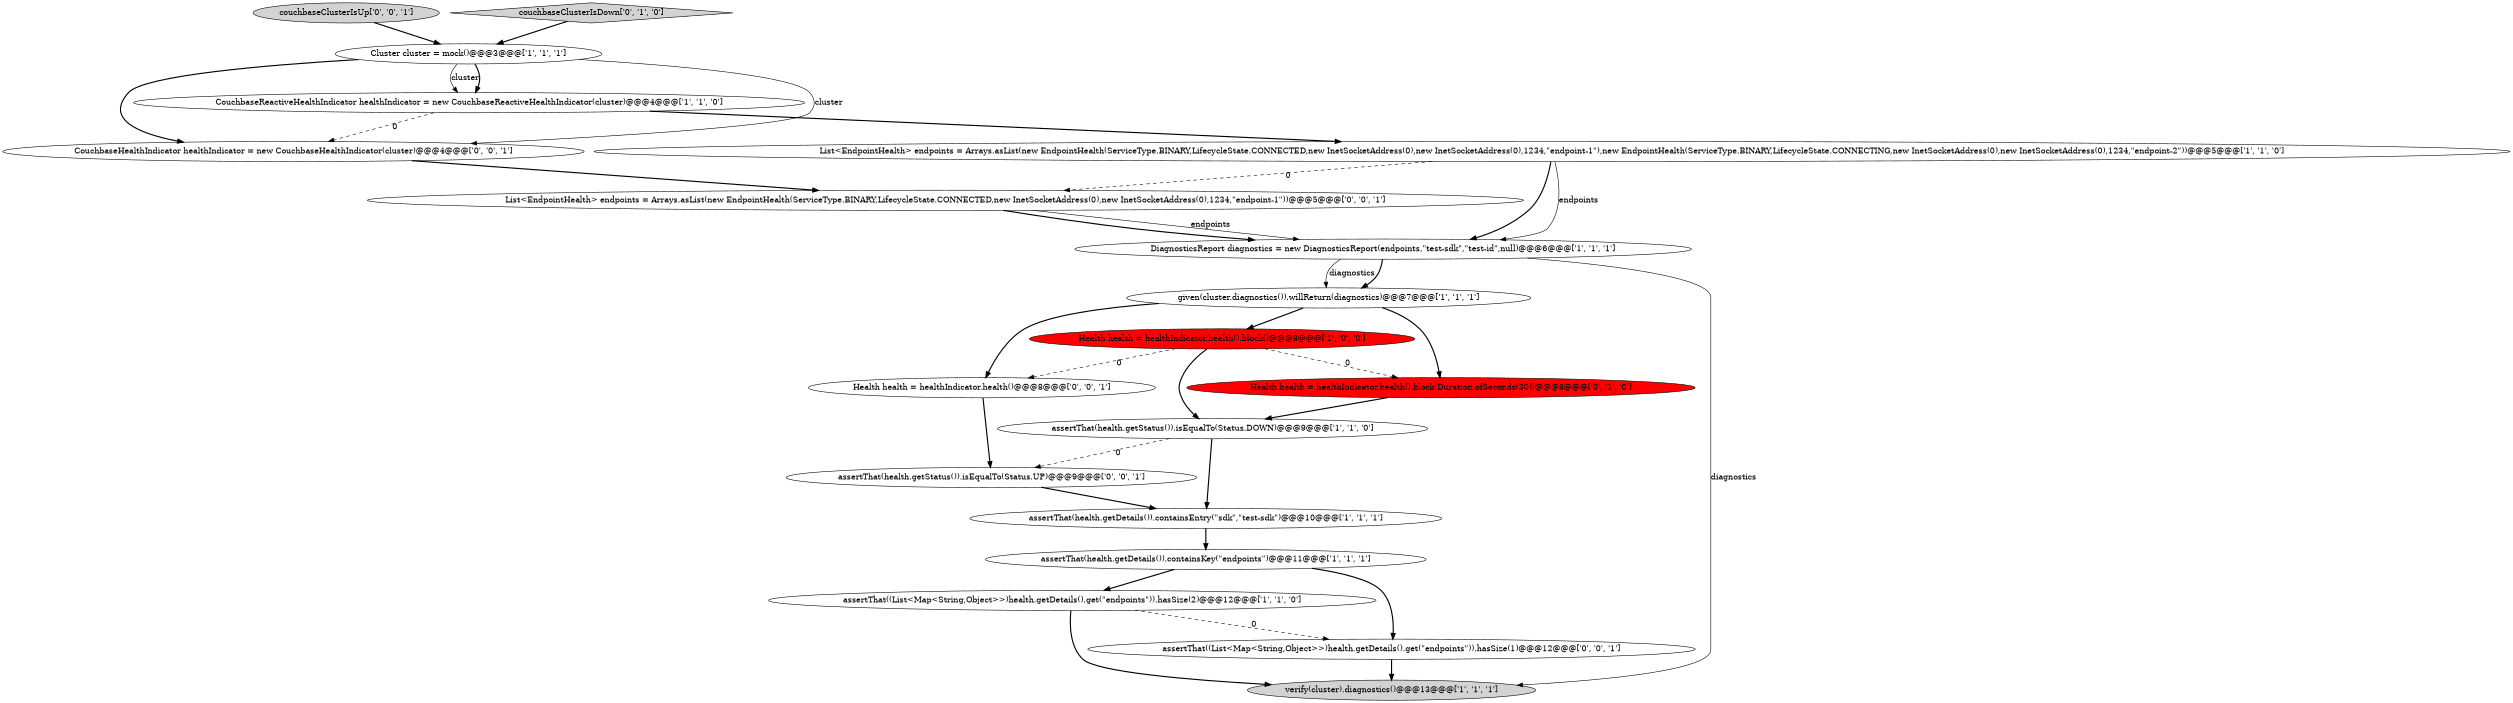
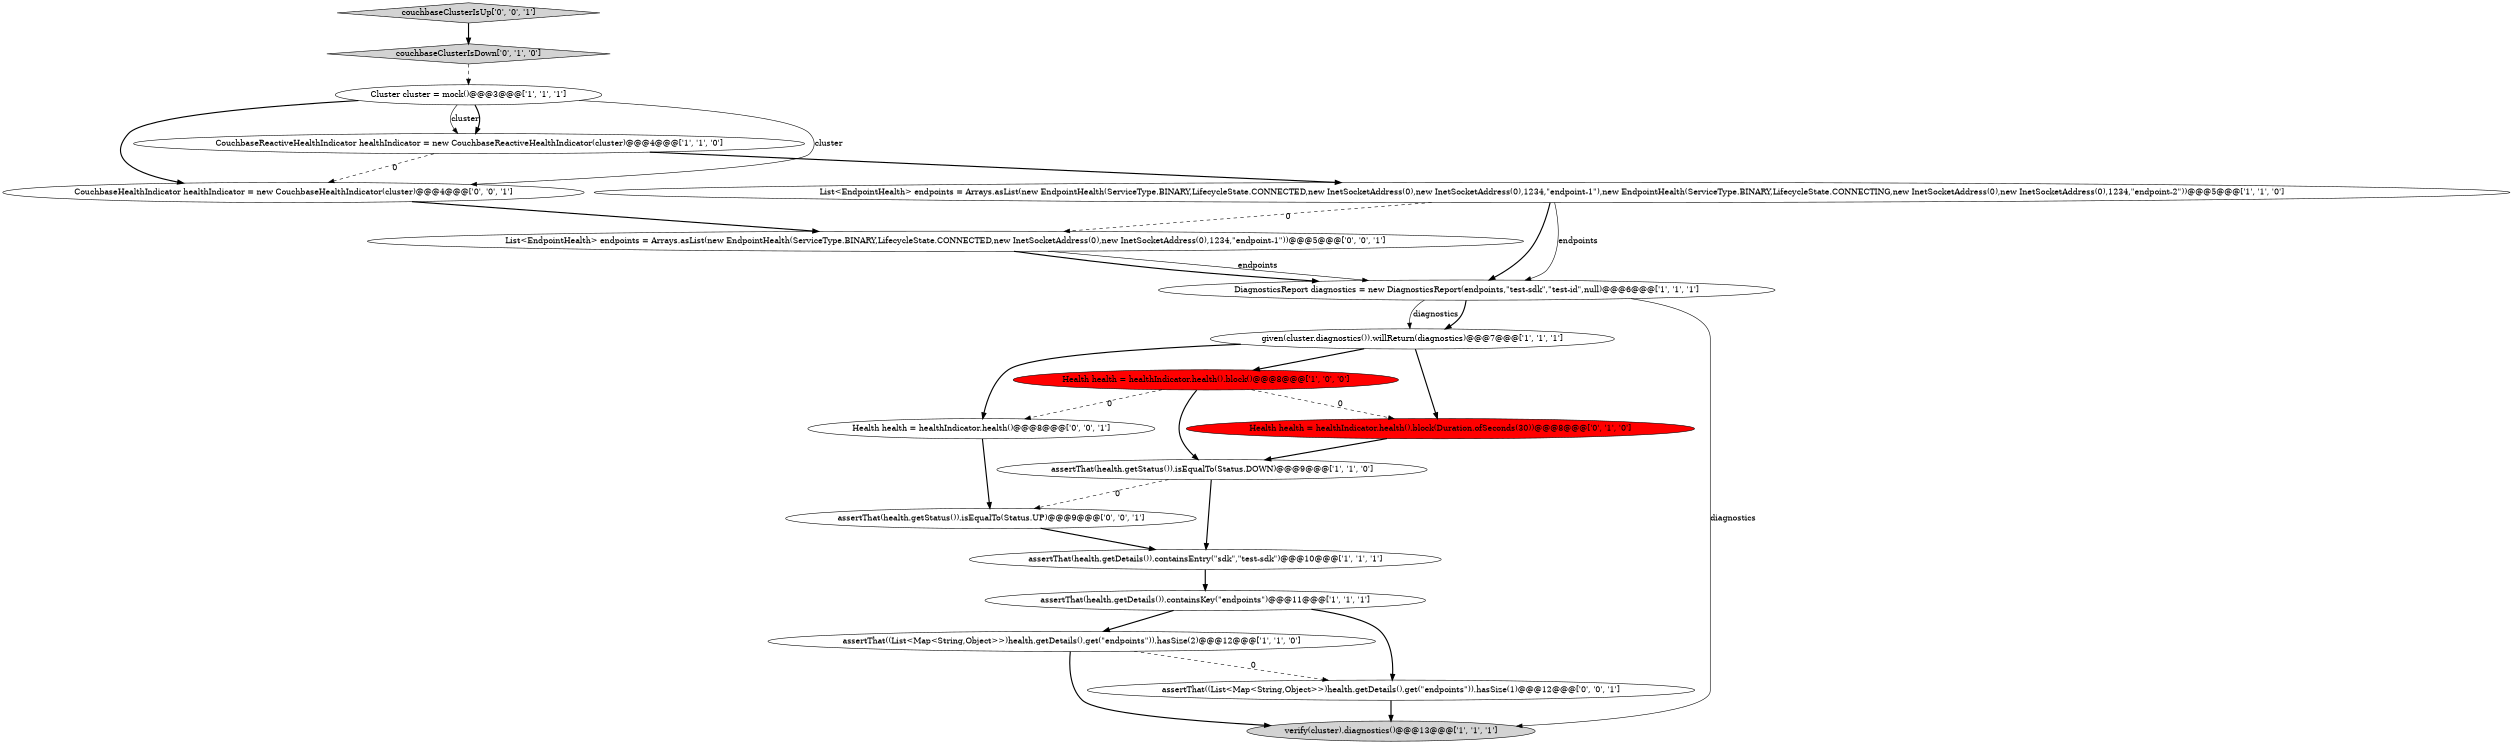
(346, 13) -> (469, 13)
(404, 32) -> (469, 31)
(535, 32) -> (469, 72)
